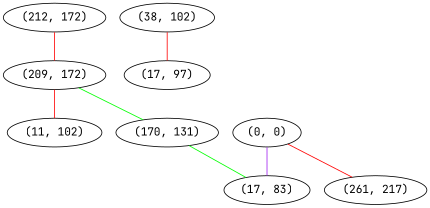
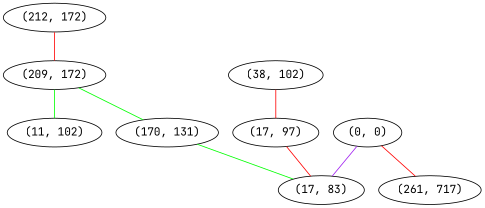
(55, 104) -> (55, 104)
none -> (299, 161)
(376, 190) -> (430, 190)
